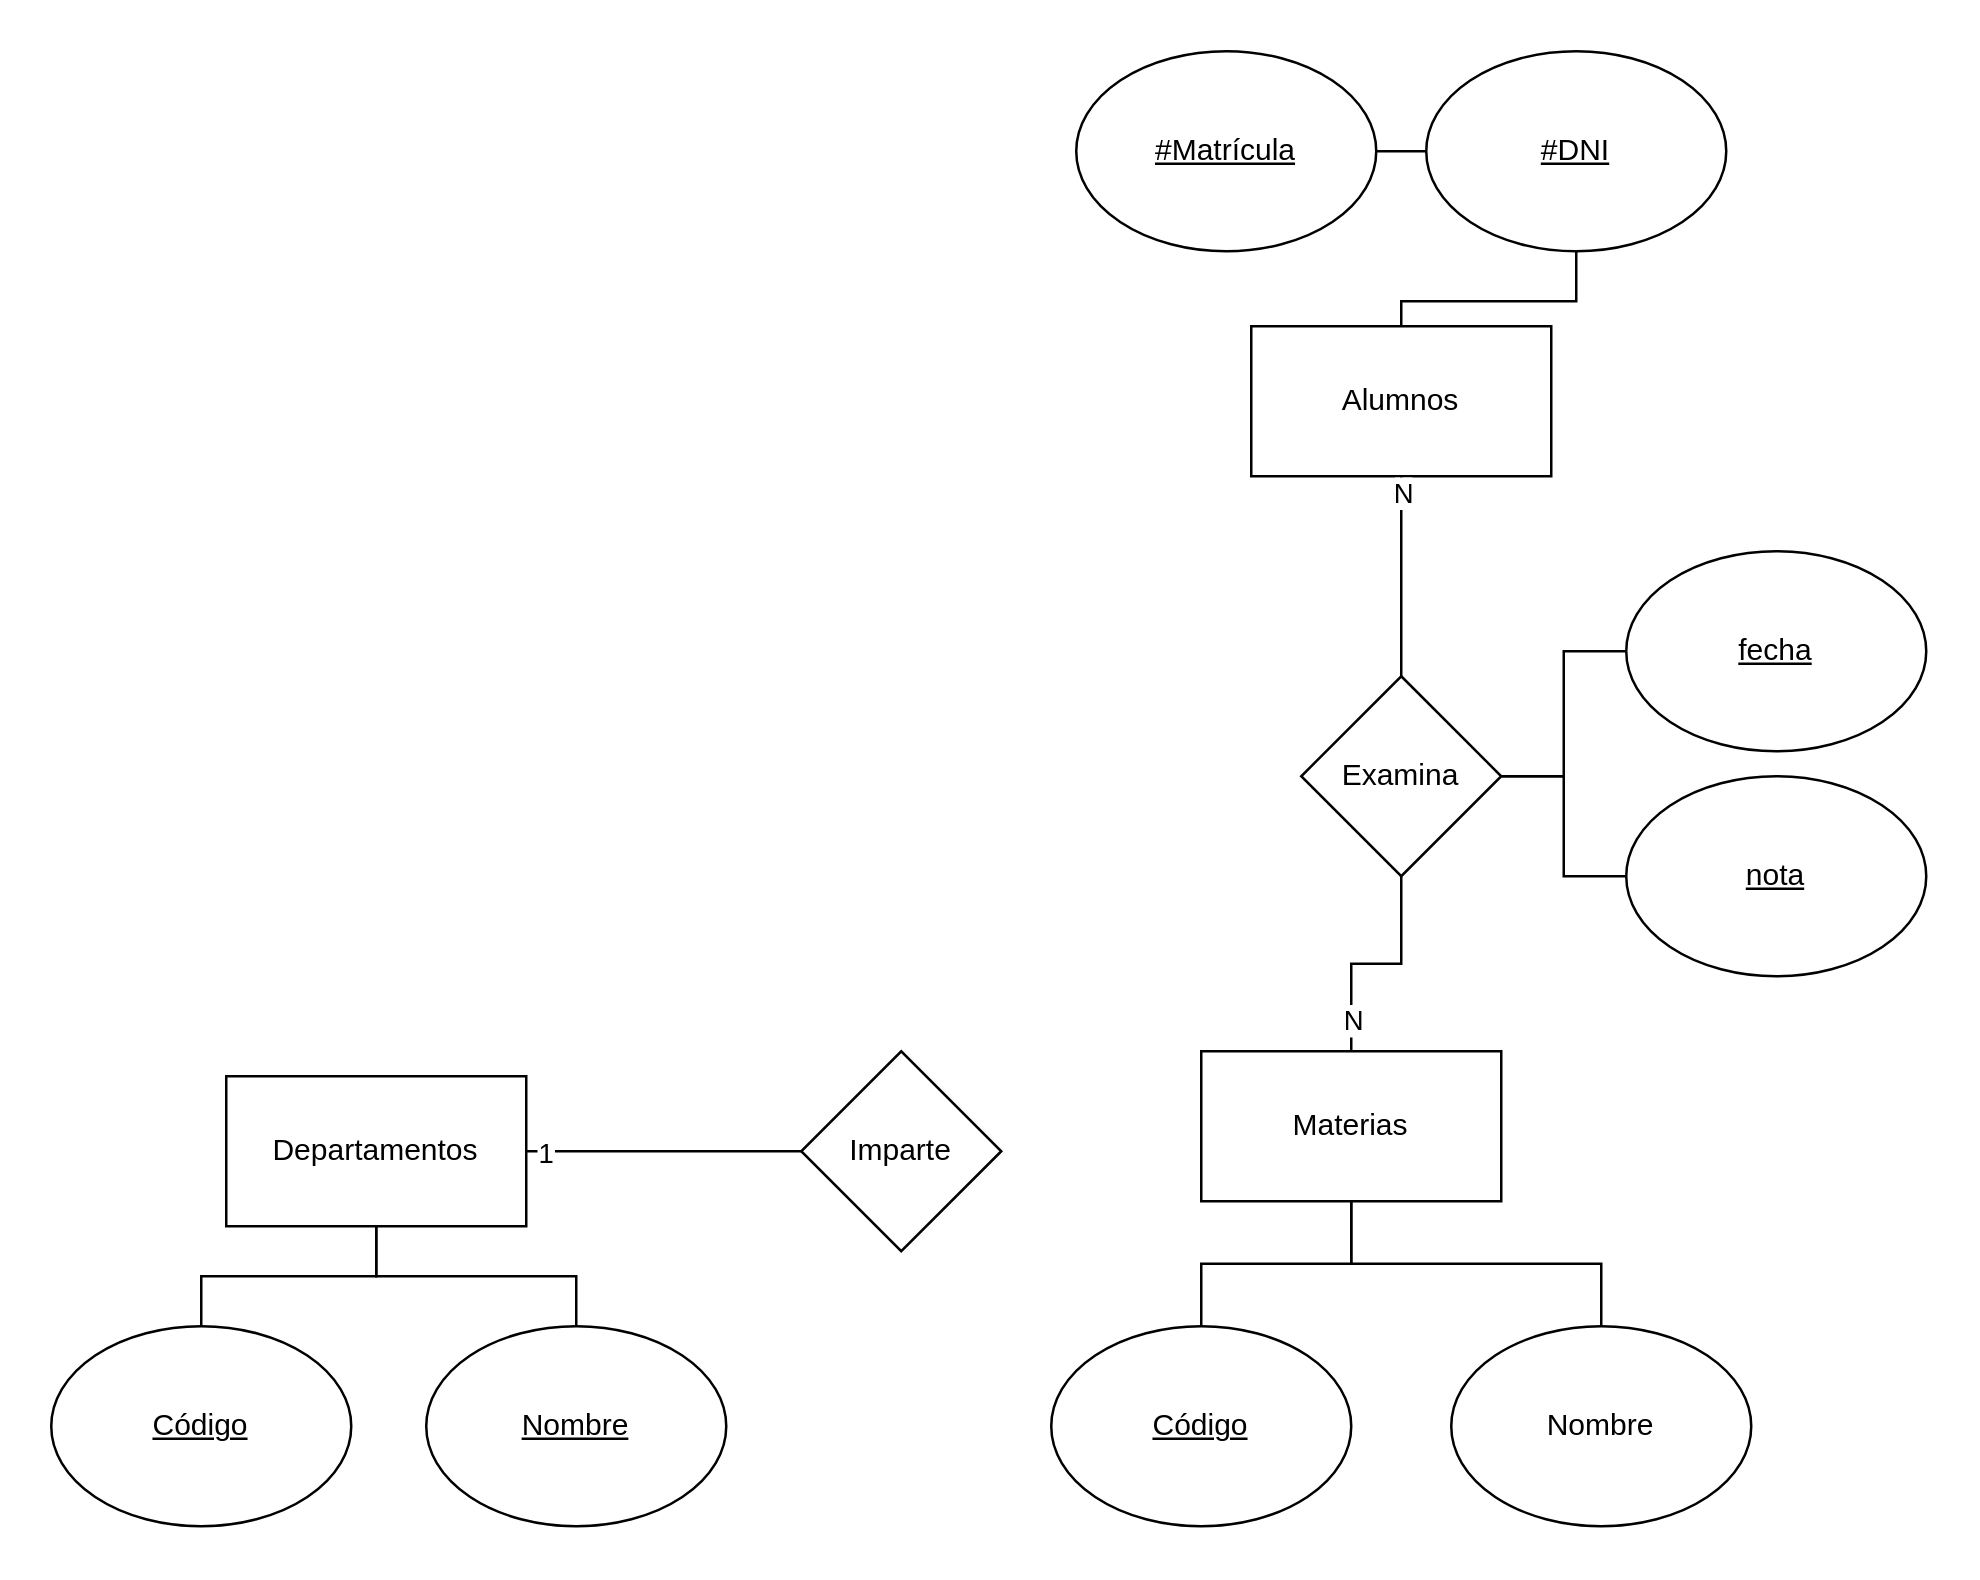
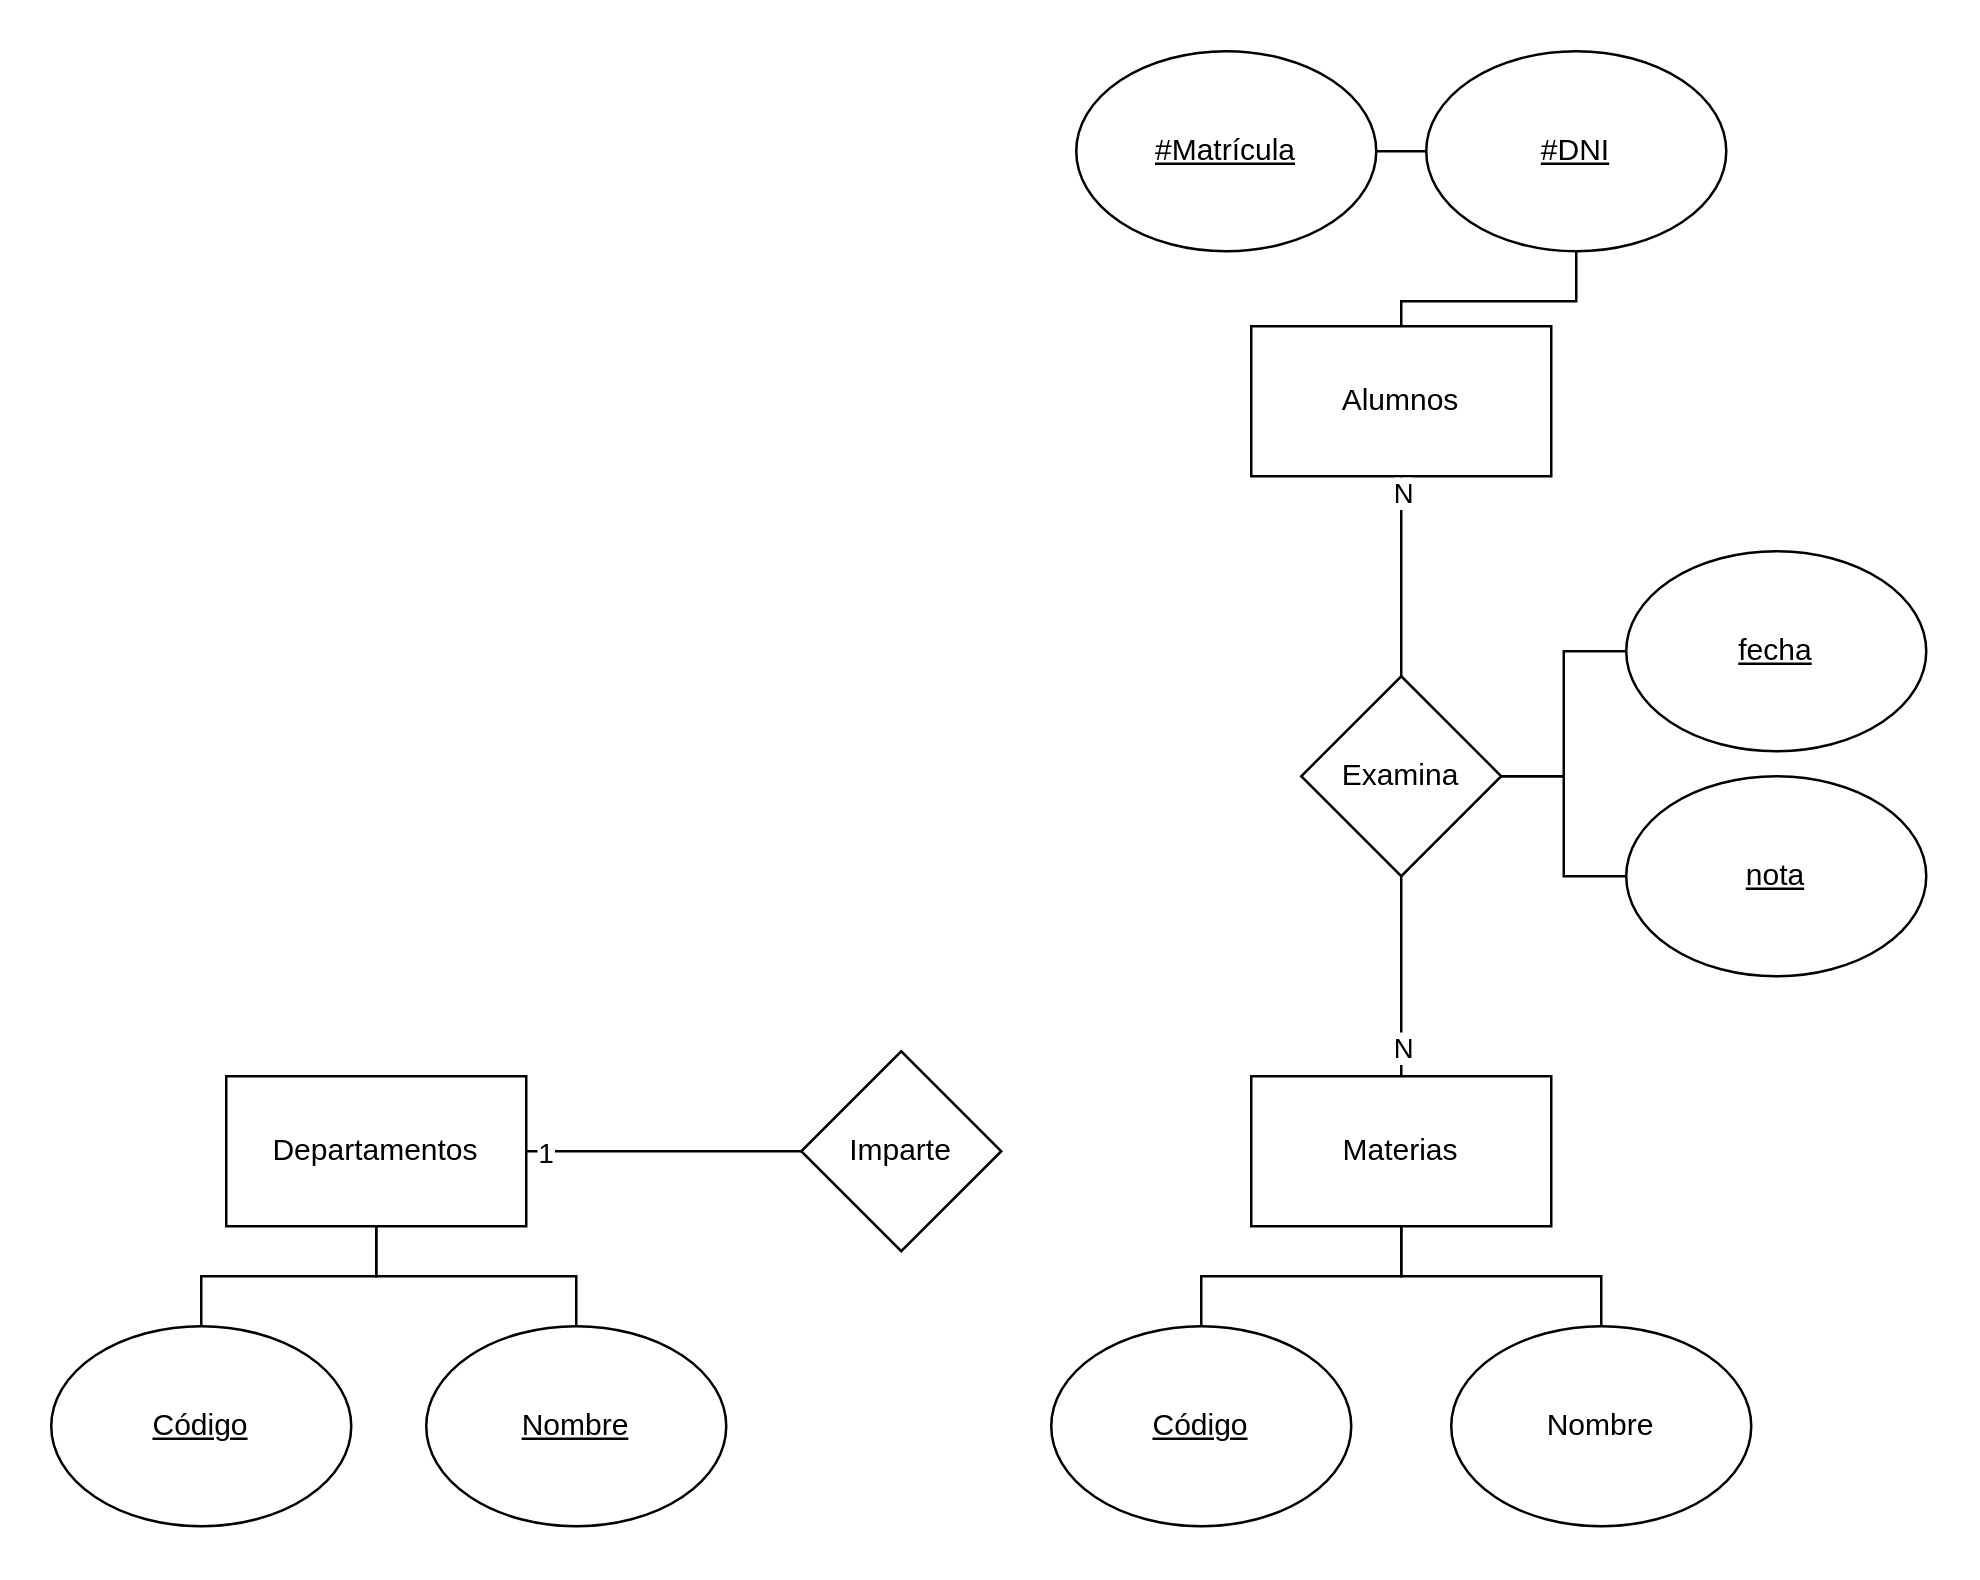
(1351, 1126) -> (1401, 1151)
